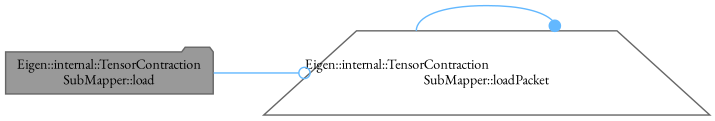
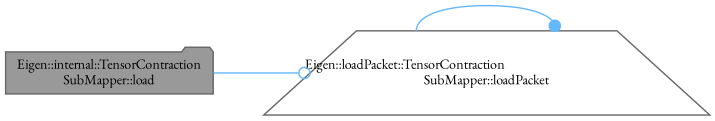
(487, 73) -> (487, 73)
